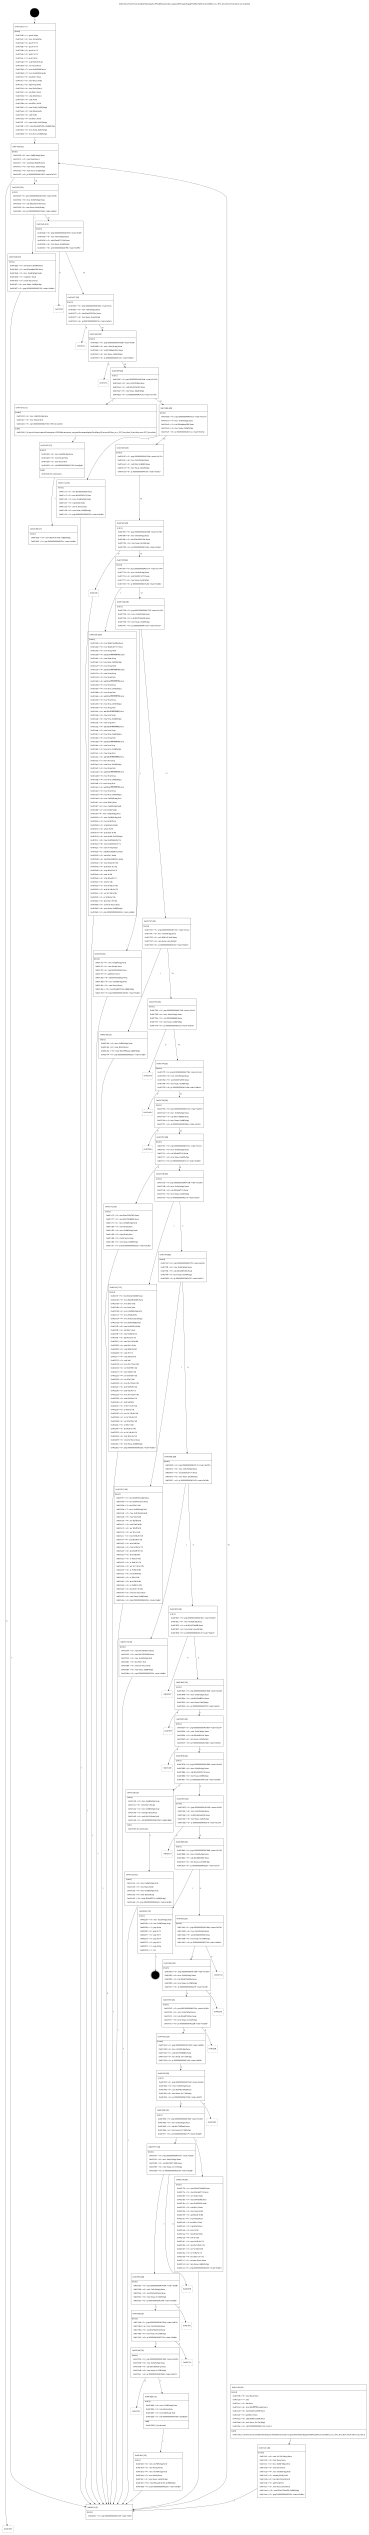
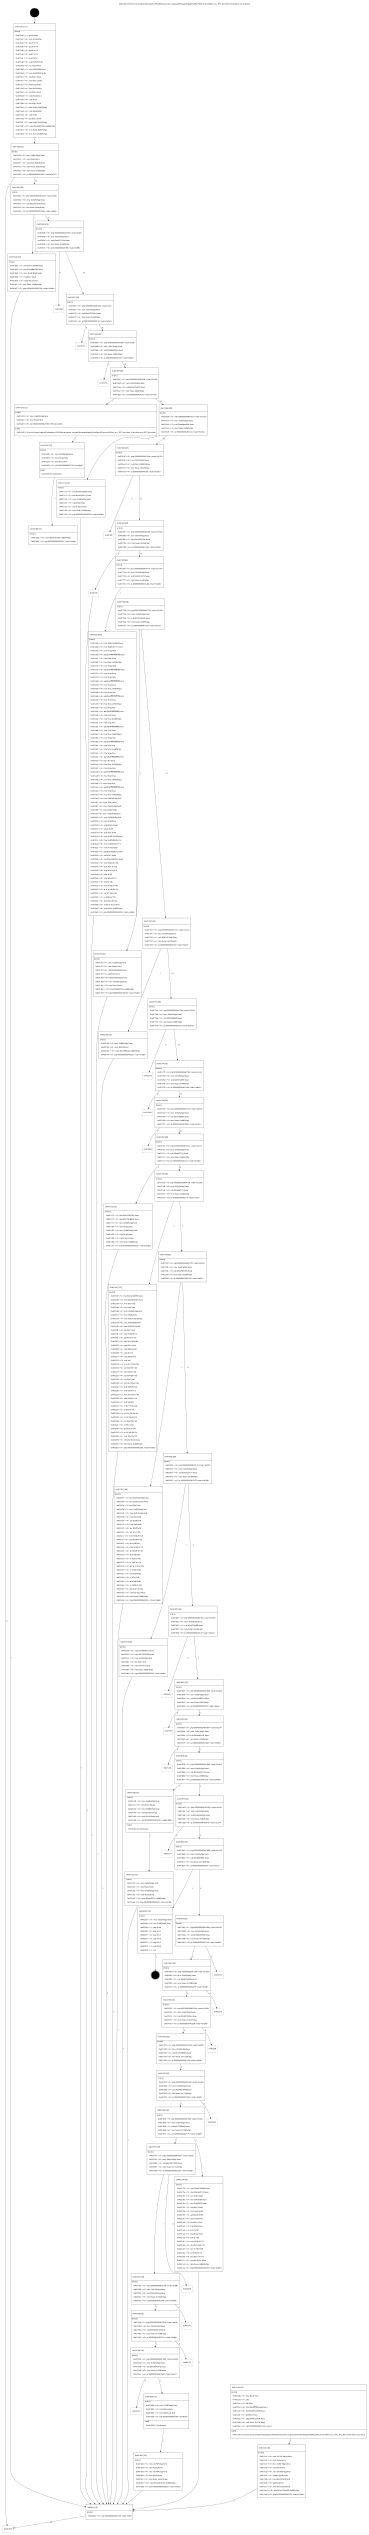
none -> (109, 535)
(140, 592) -> none
(227, 1303) -> (50, 2522)
